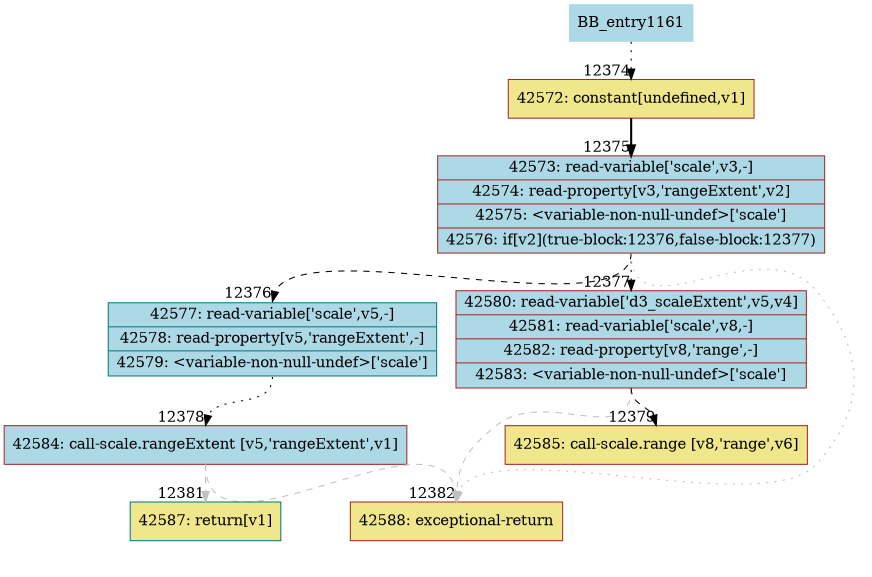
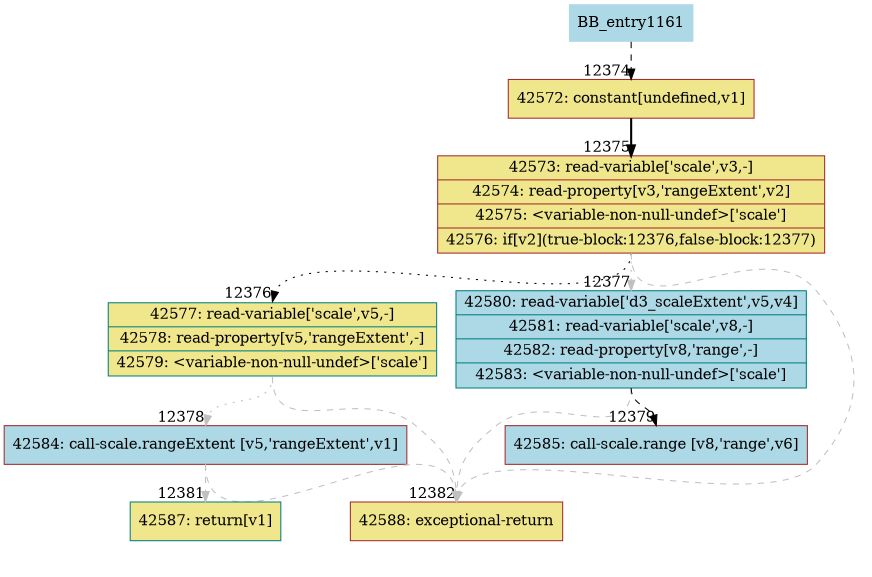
(631, 55) -> (631, 55)
(631, 204) -> (631, 204)
(631, 267) -> (631, 267)
(457, 278) -> (457, 278)
(272, 339) -> (272, 339)
(631, 339) -> (631, 339)
(244, 400) -> (244, 400)
none -> (376, 410)
(656, 445) -> (656, 445)
(828, 449) -> (828, 449)
